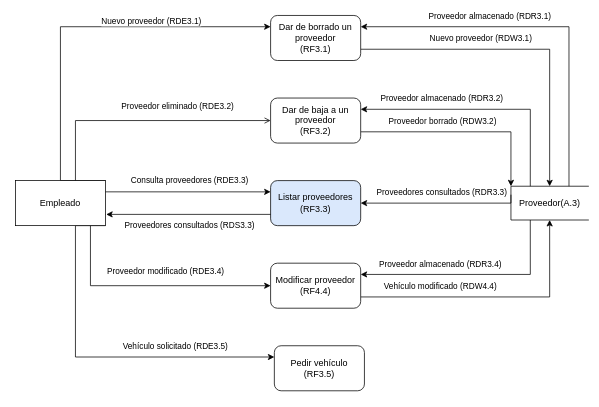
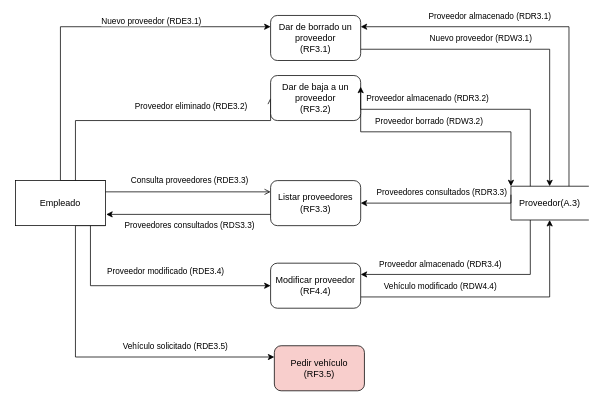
(315, 120) -> (315, 98)
(264, 192) -> (265, 192)
(315, 203) -> (315, 203)
(319, 368) -> (319, 368)
